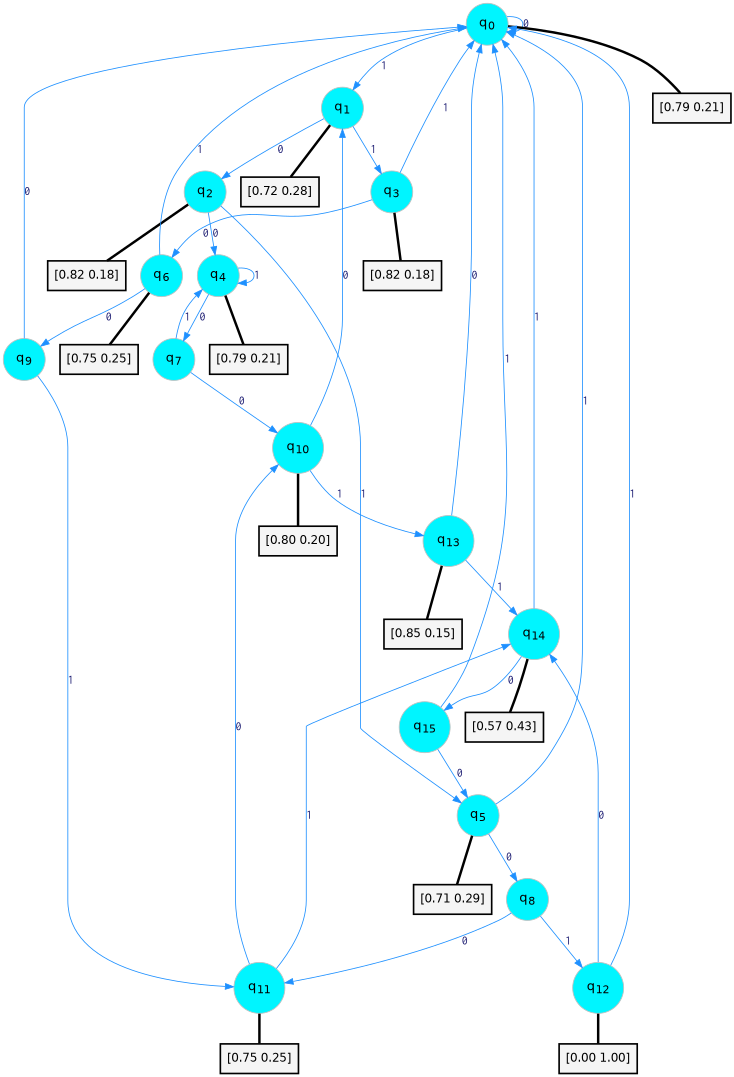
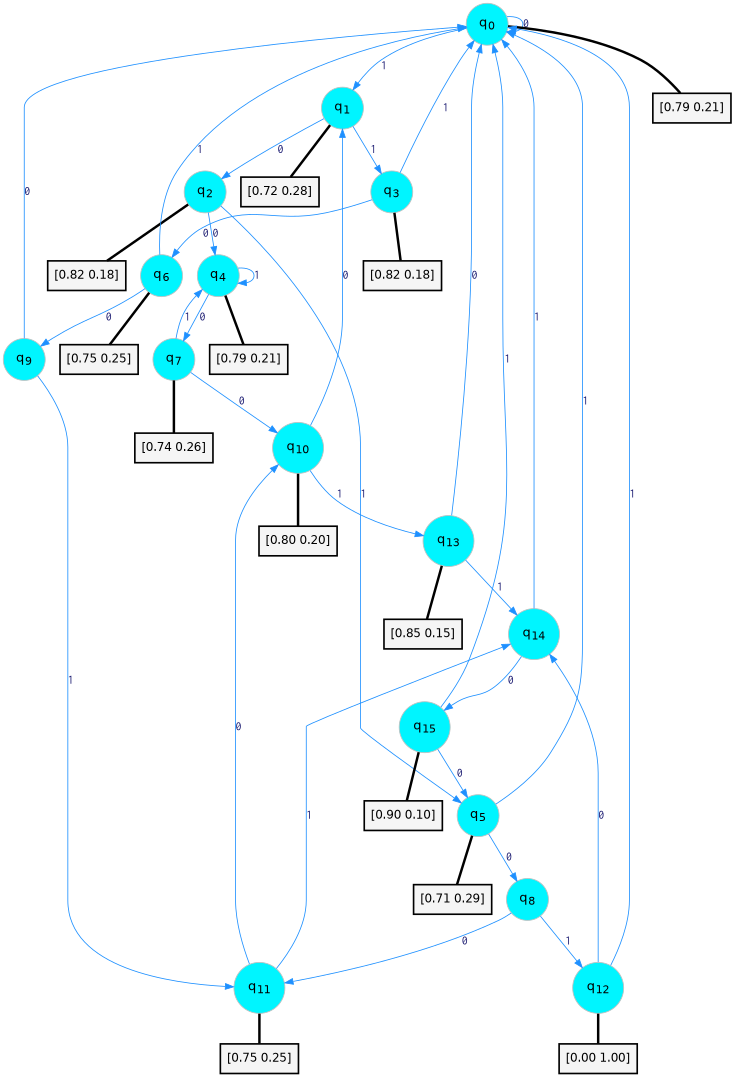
none -> (174, 448)
(504, 727) -> none
none -> (403, 816)
